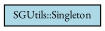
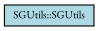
(53, 15) -> (49, 15)
